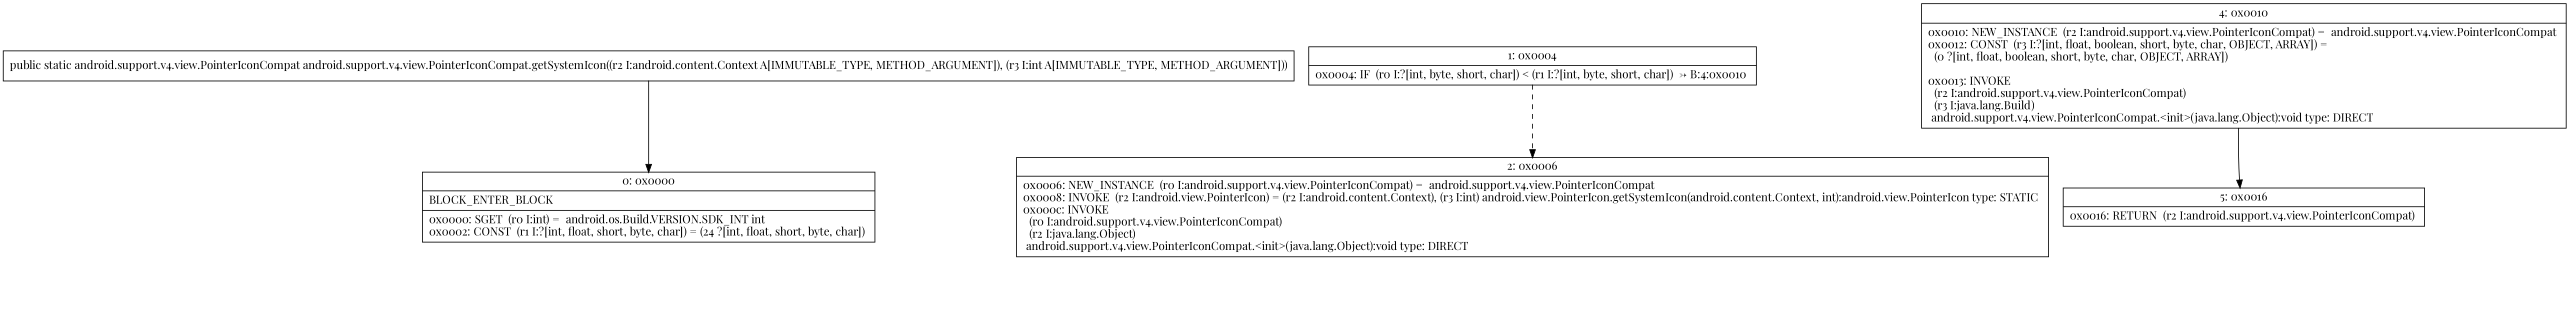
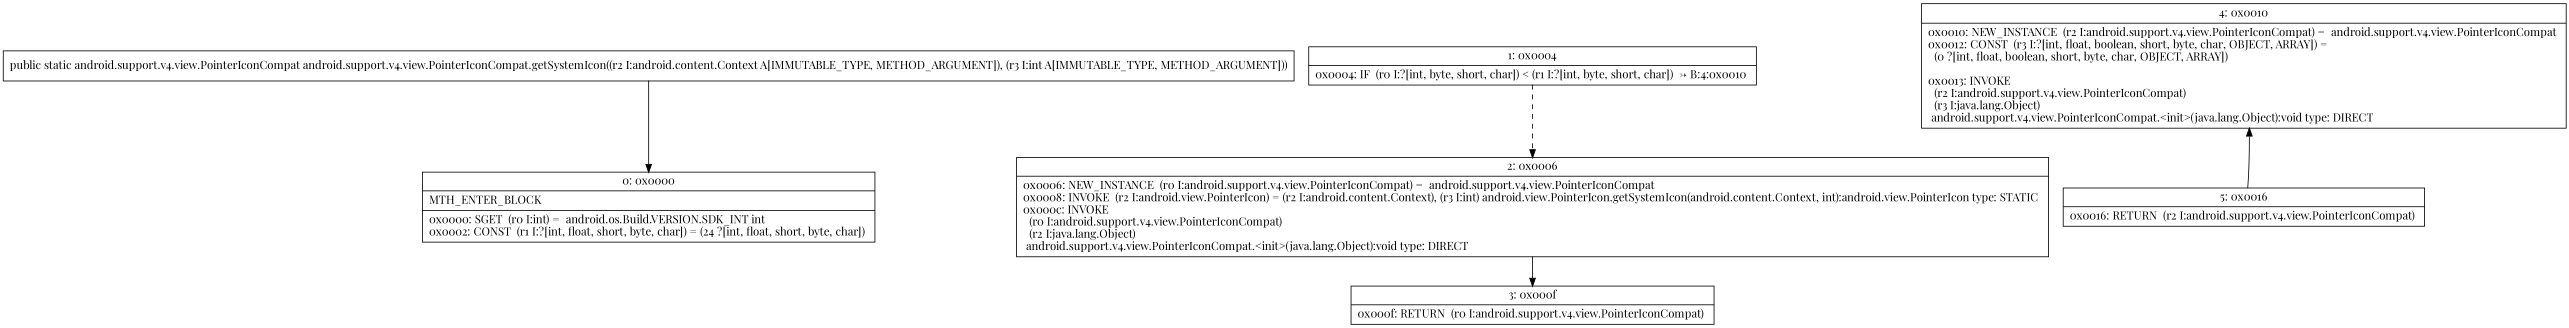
(1981, 106) -> (1984, 106)
(2239, 154) -> (2249, 162)
(491, 200) -> (485, 200)
none -> (1533, 305)
